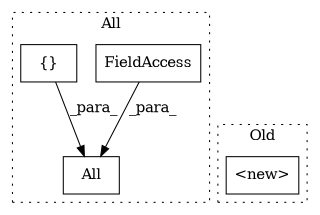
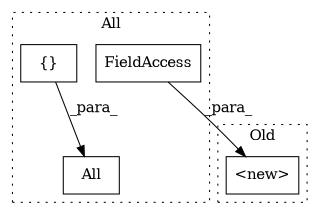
(122, 114) -> (202, 113)
